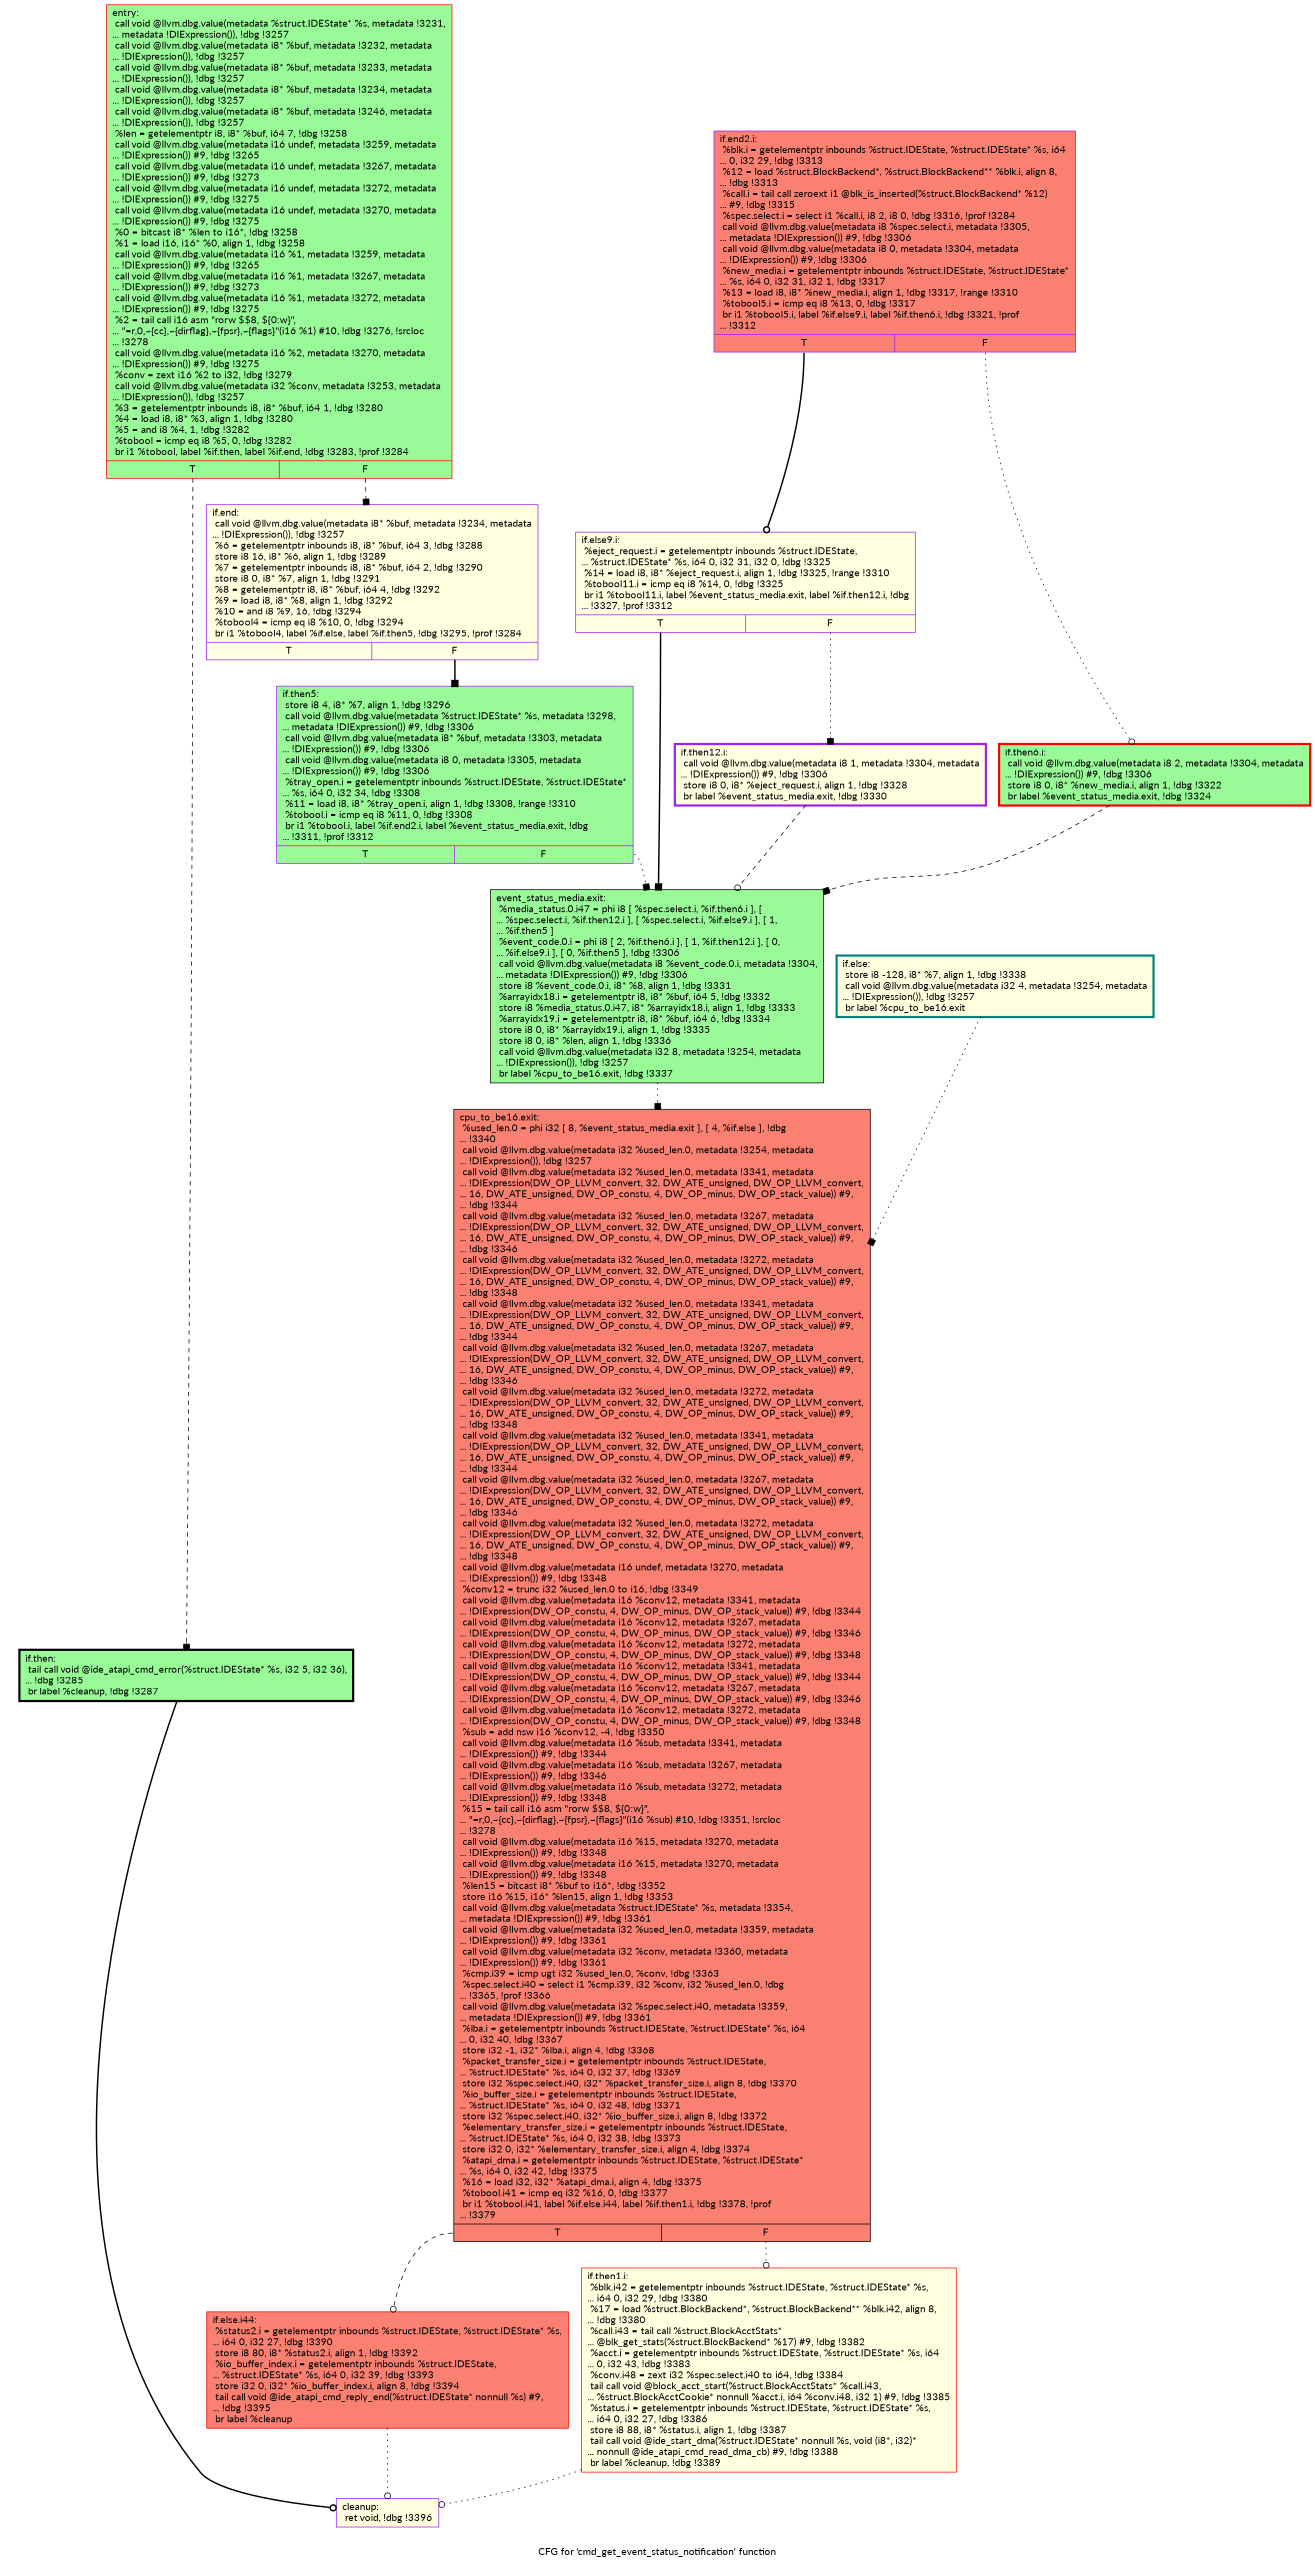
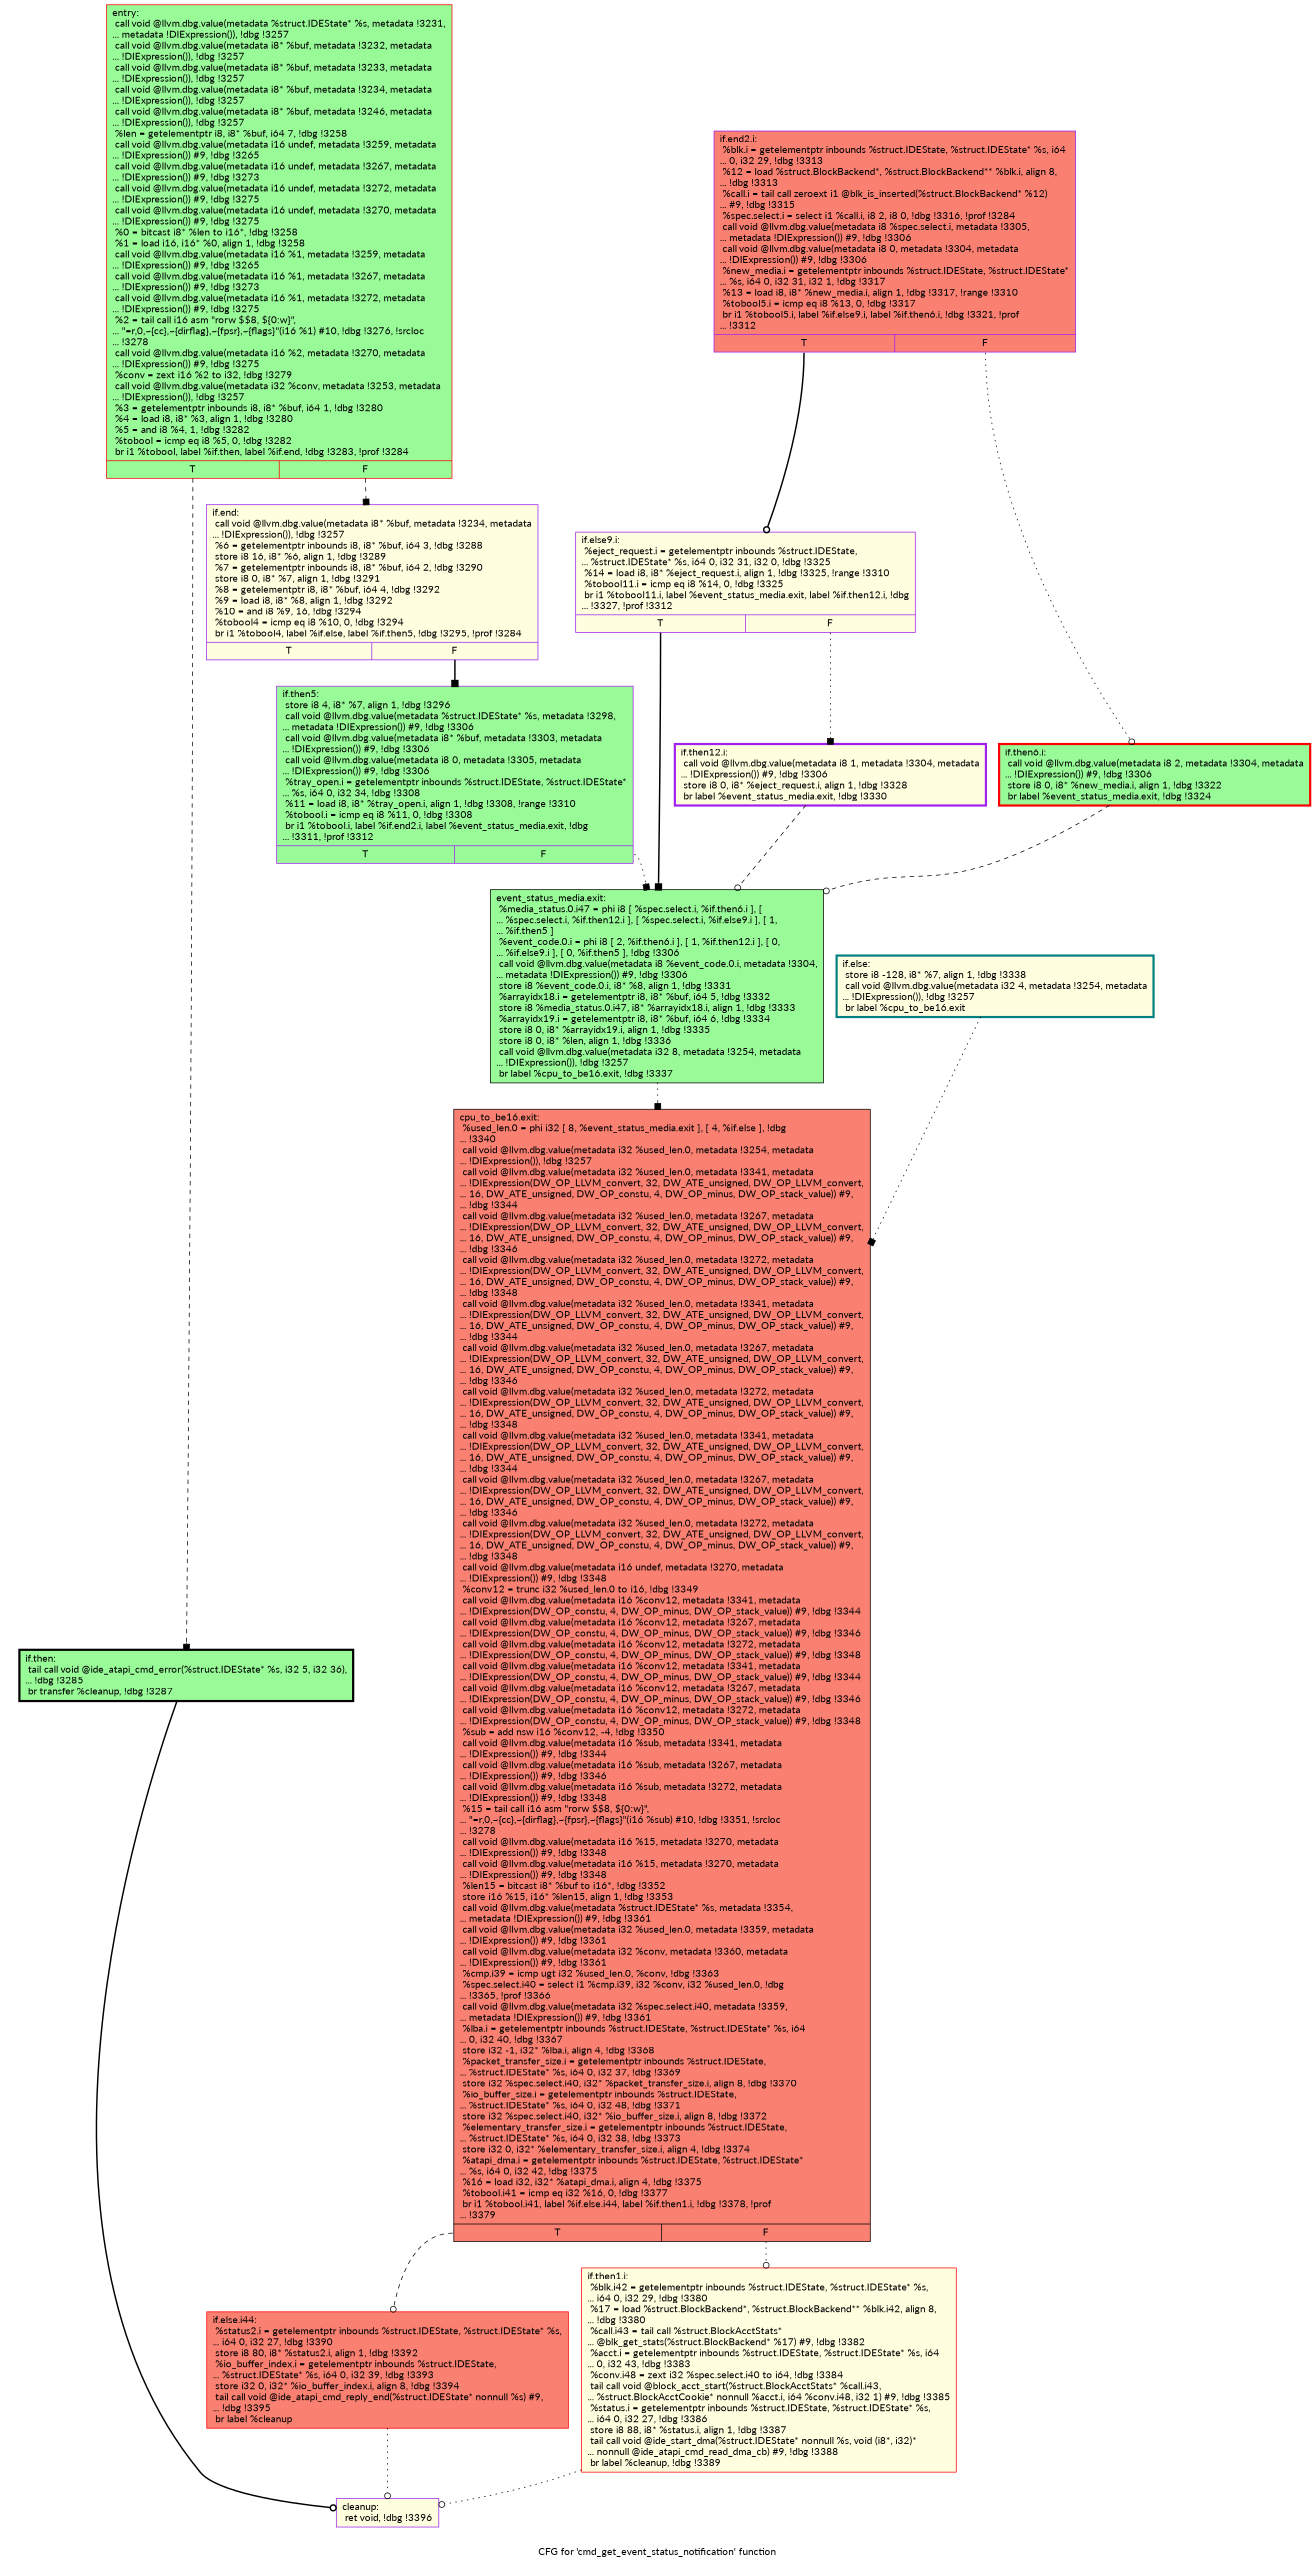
(976, 868) -> (976, 868)
(92, 1692) -> (99, 1692)
